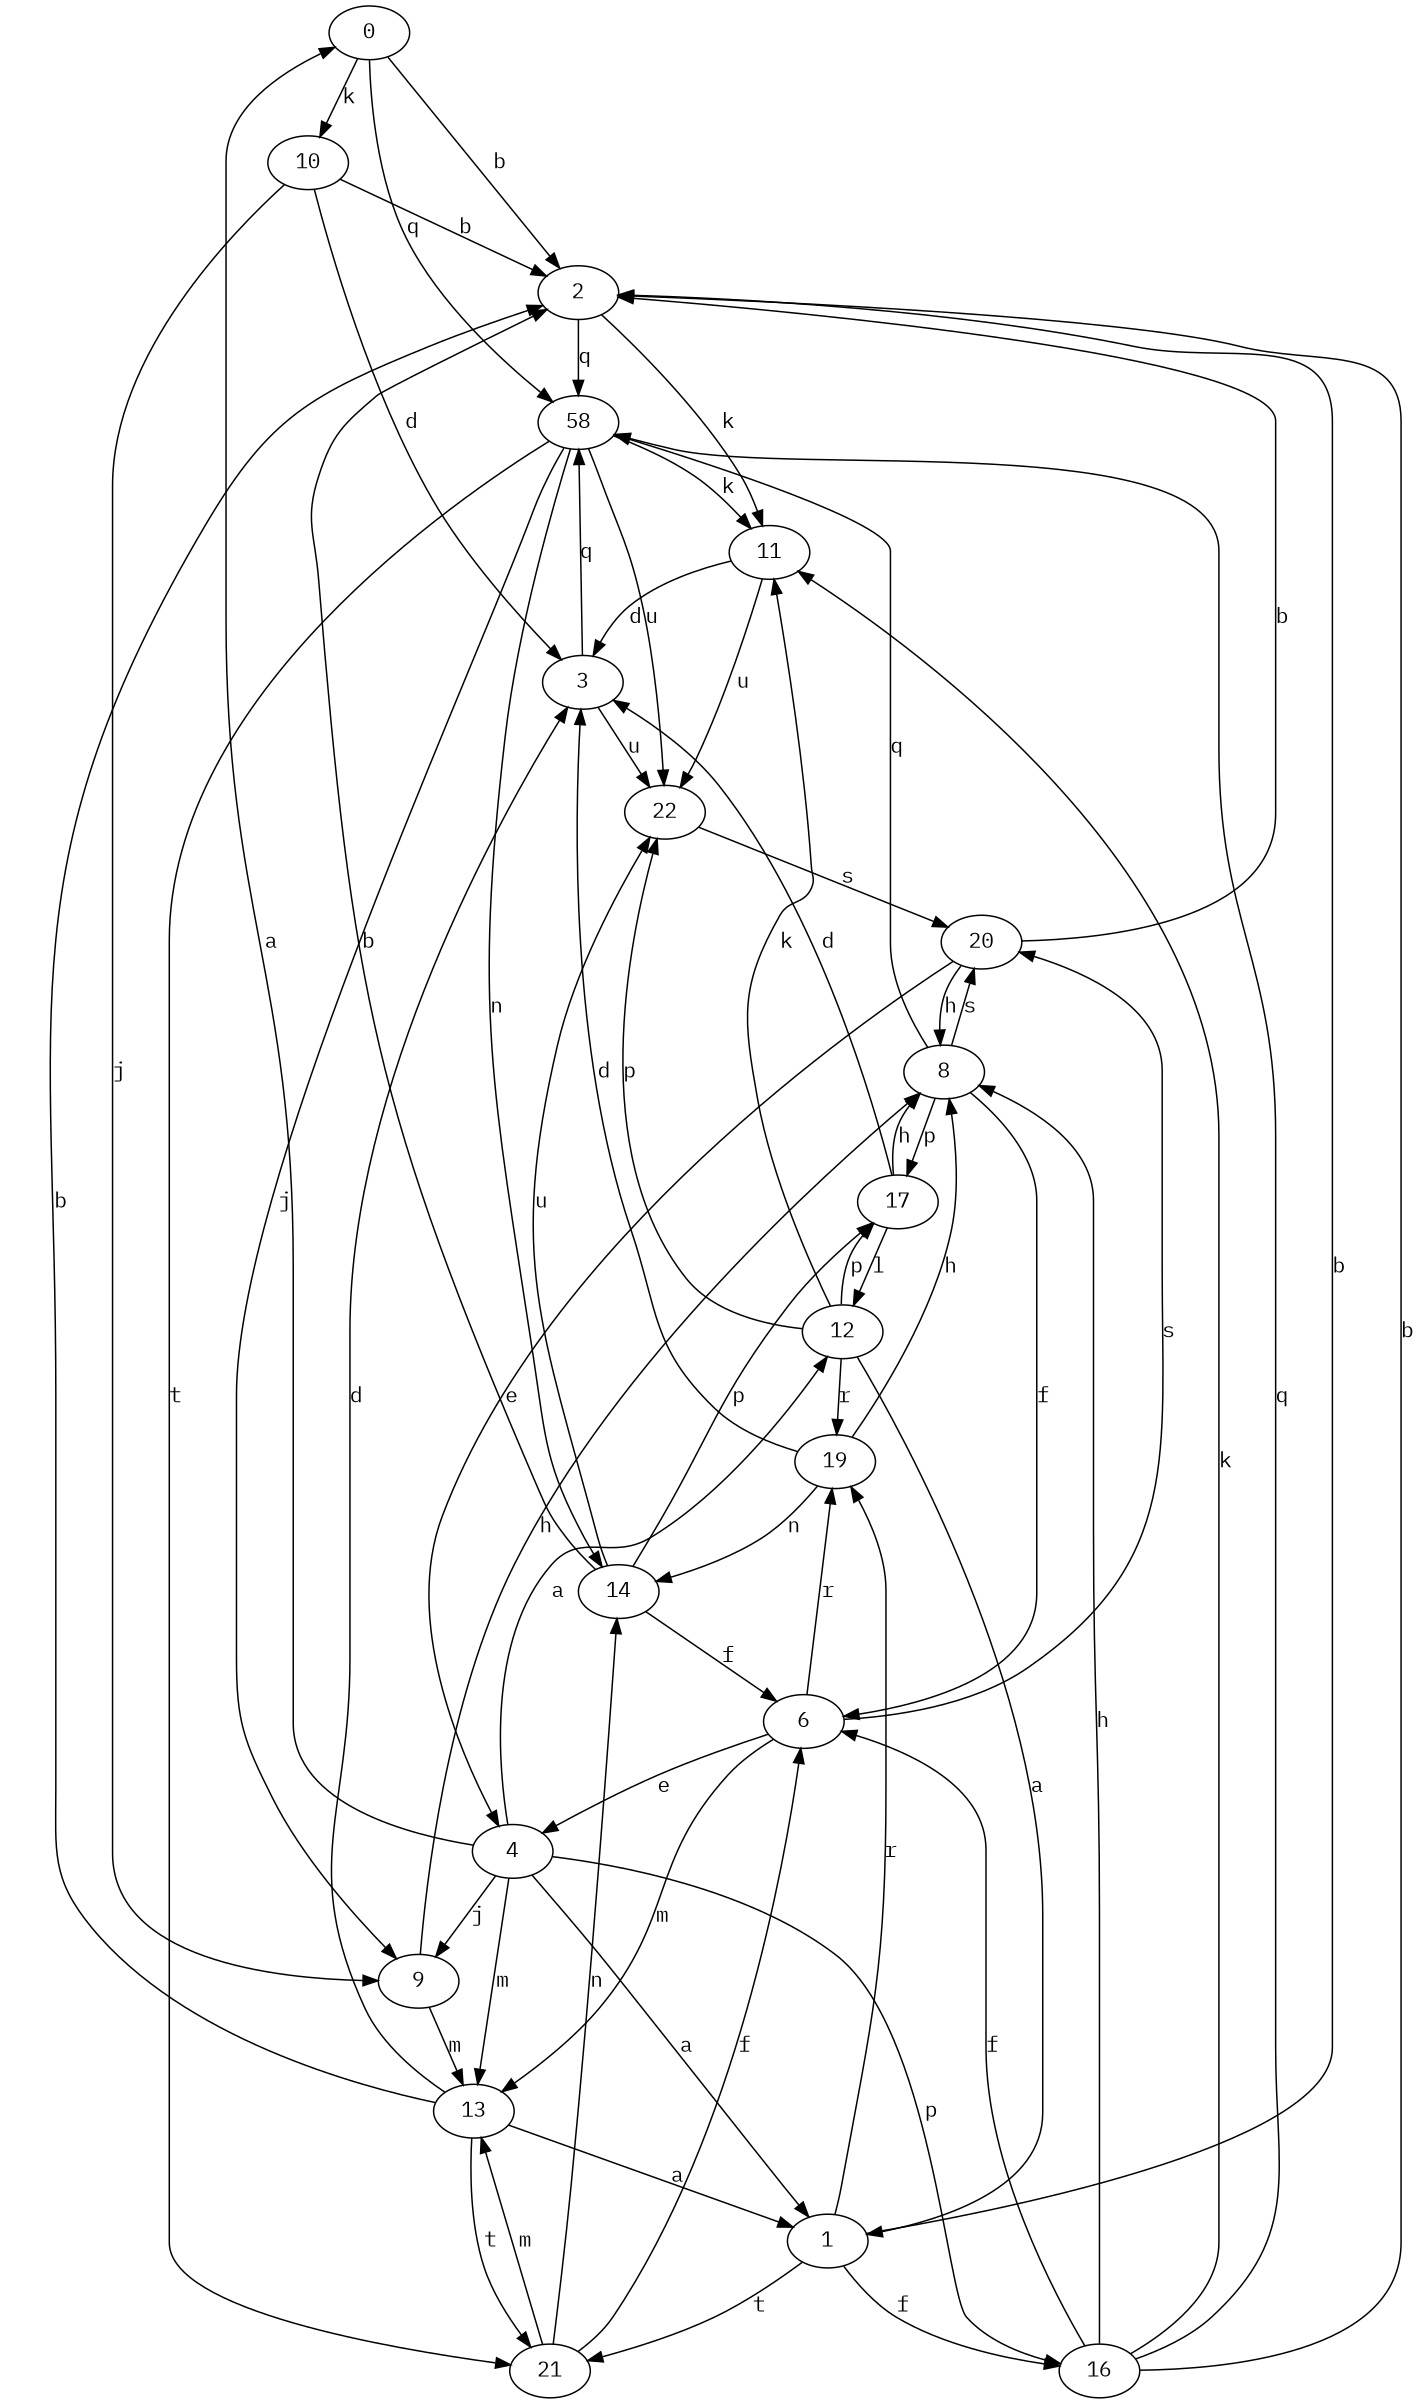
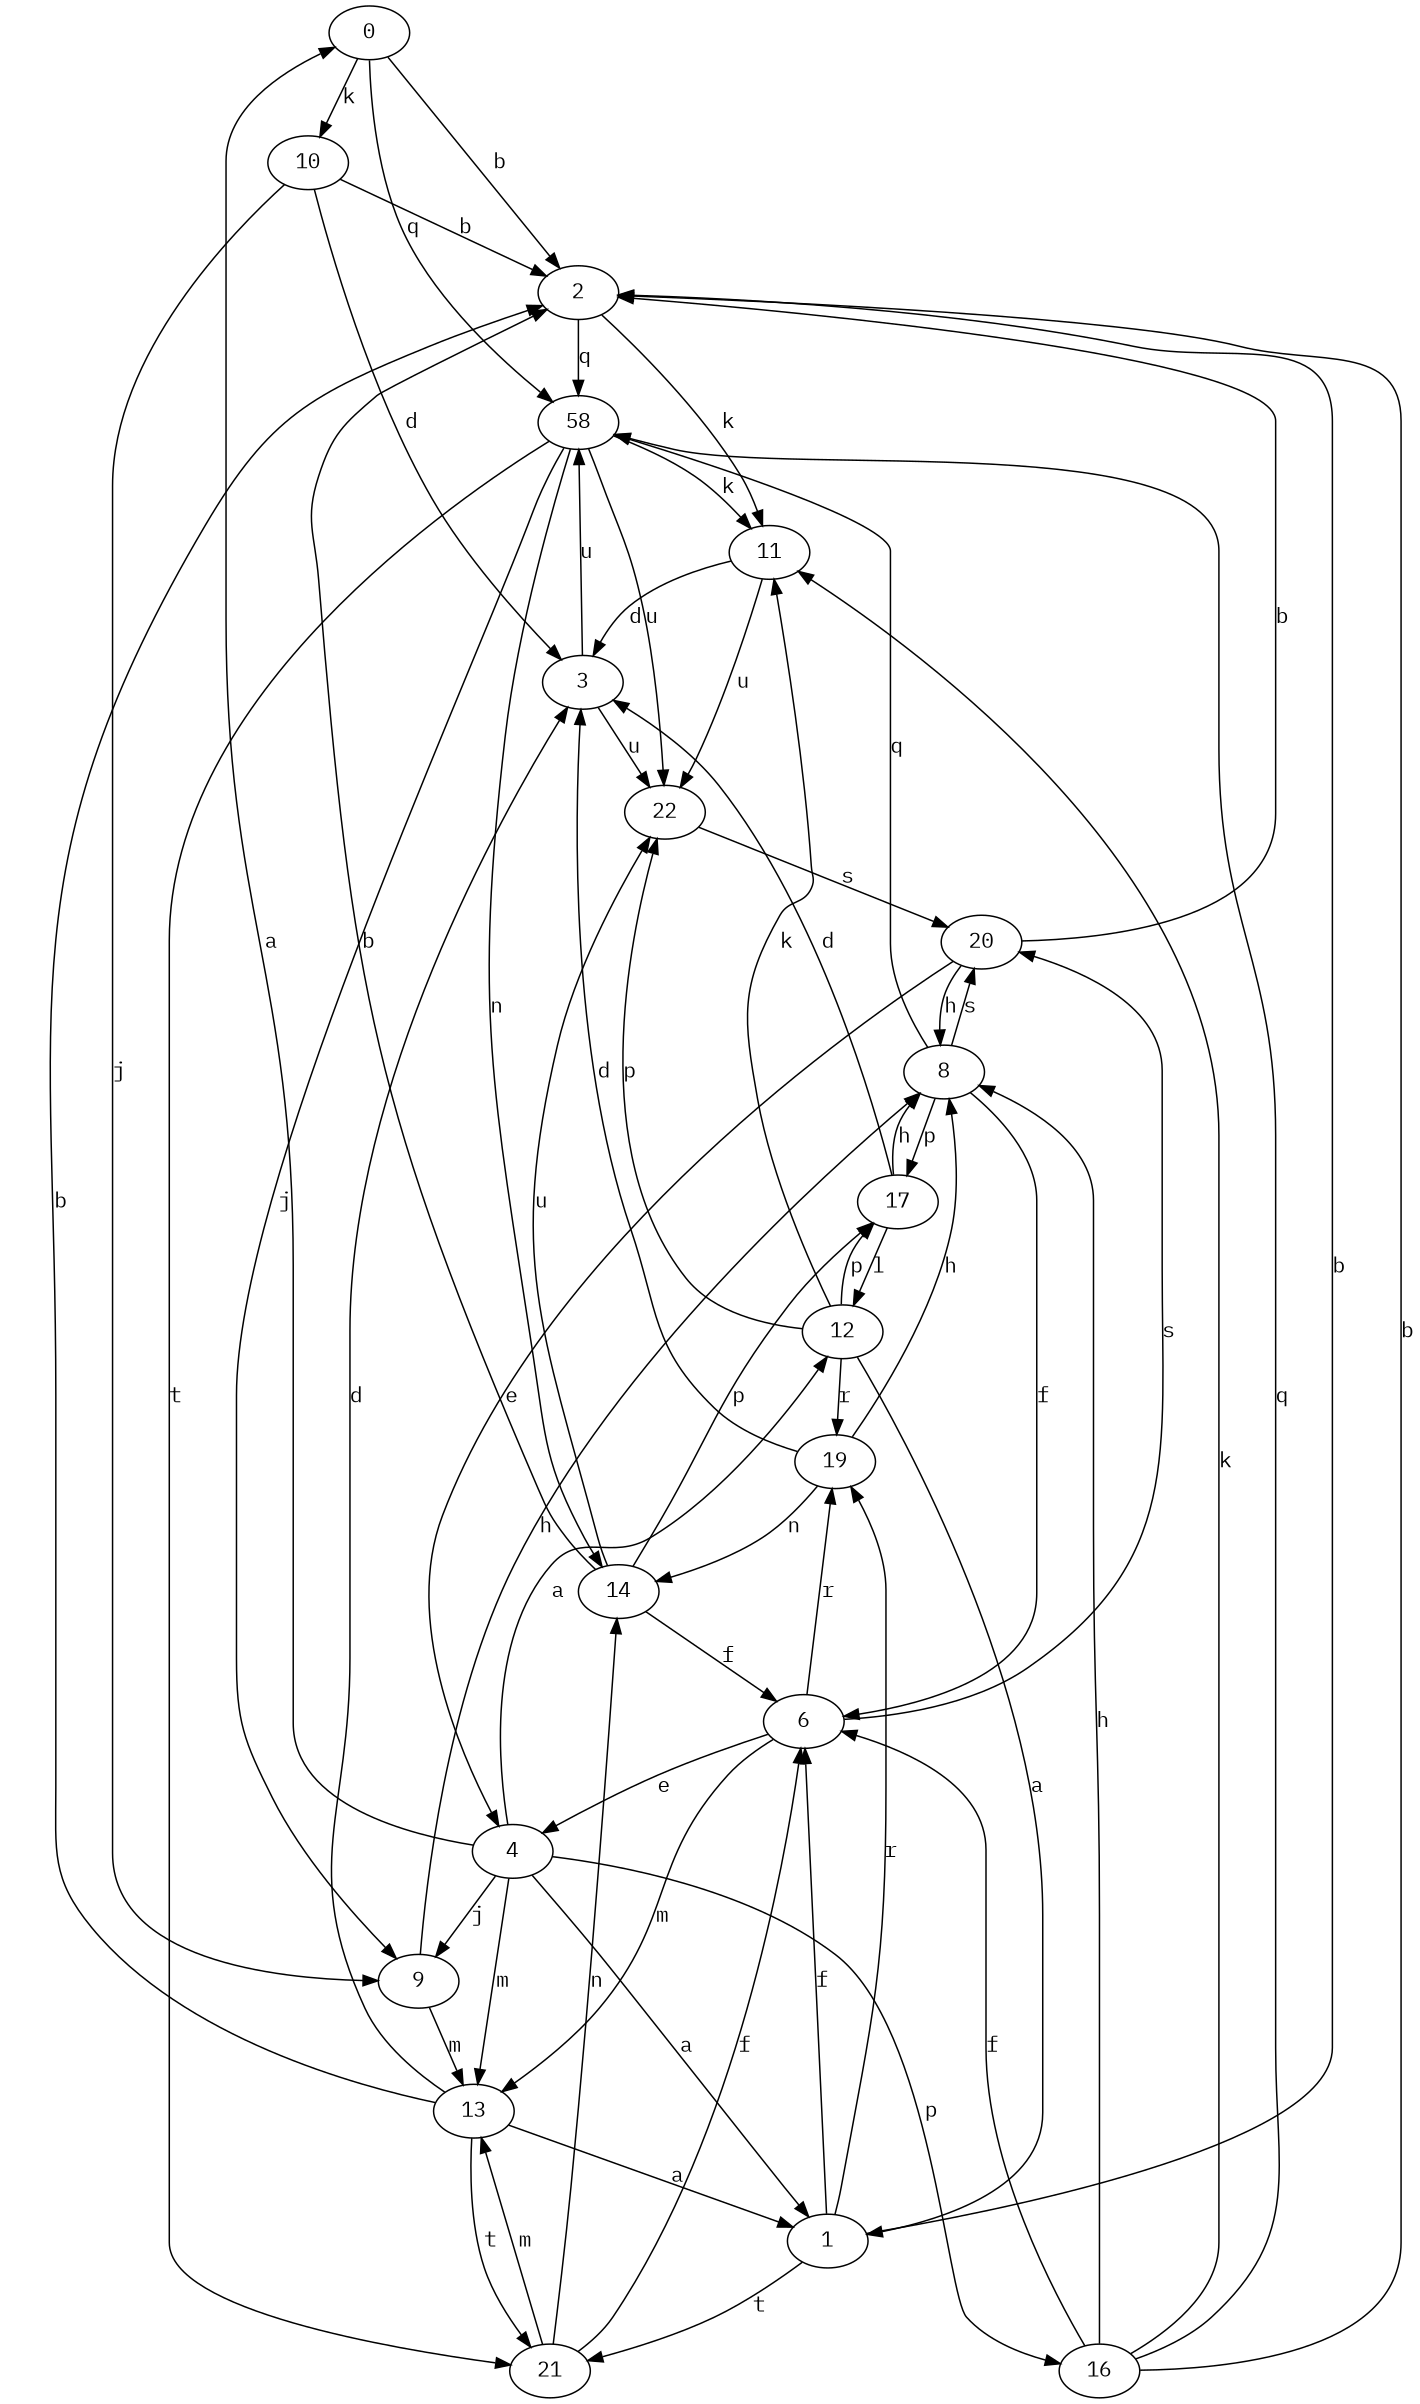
(587, 552) -> (587, 552)
(933, 2335) -> (816, 1989)
